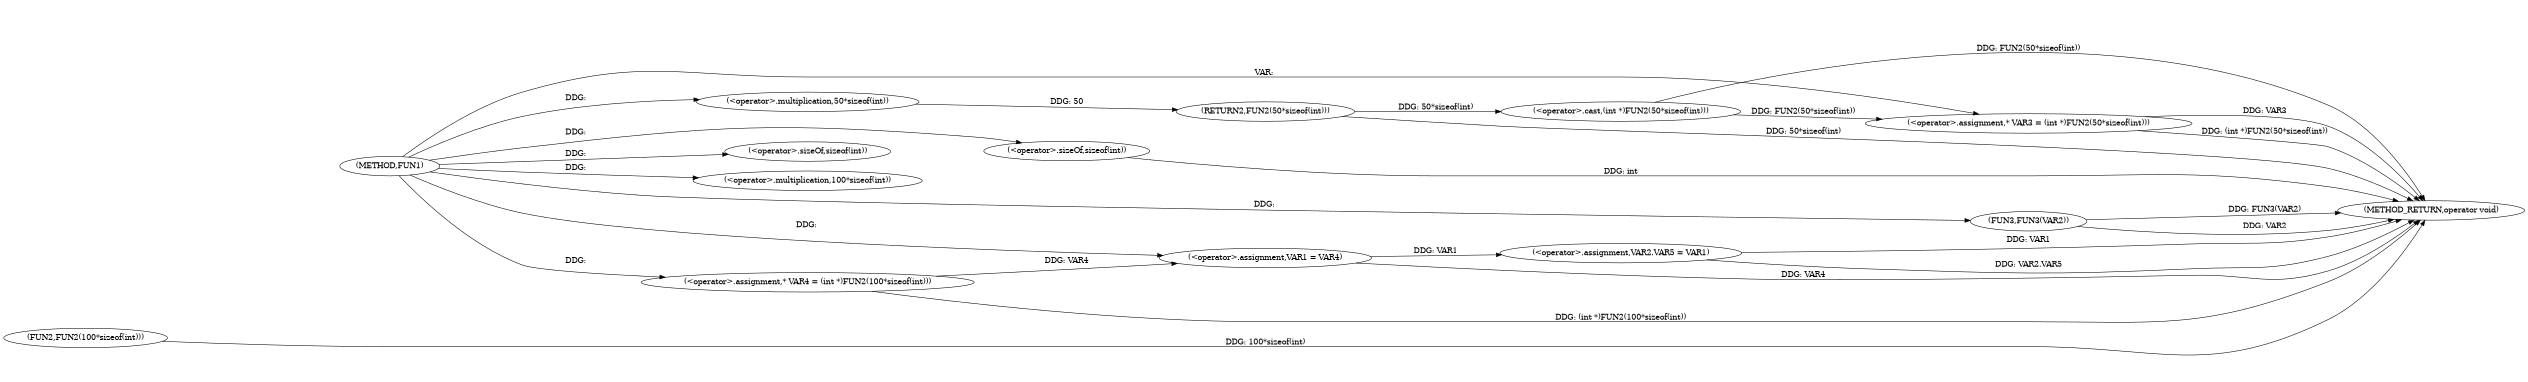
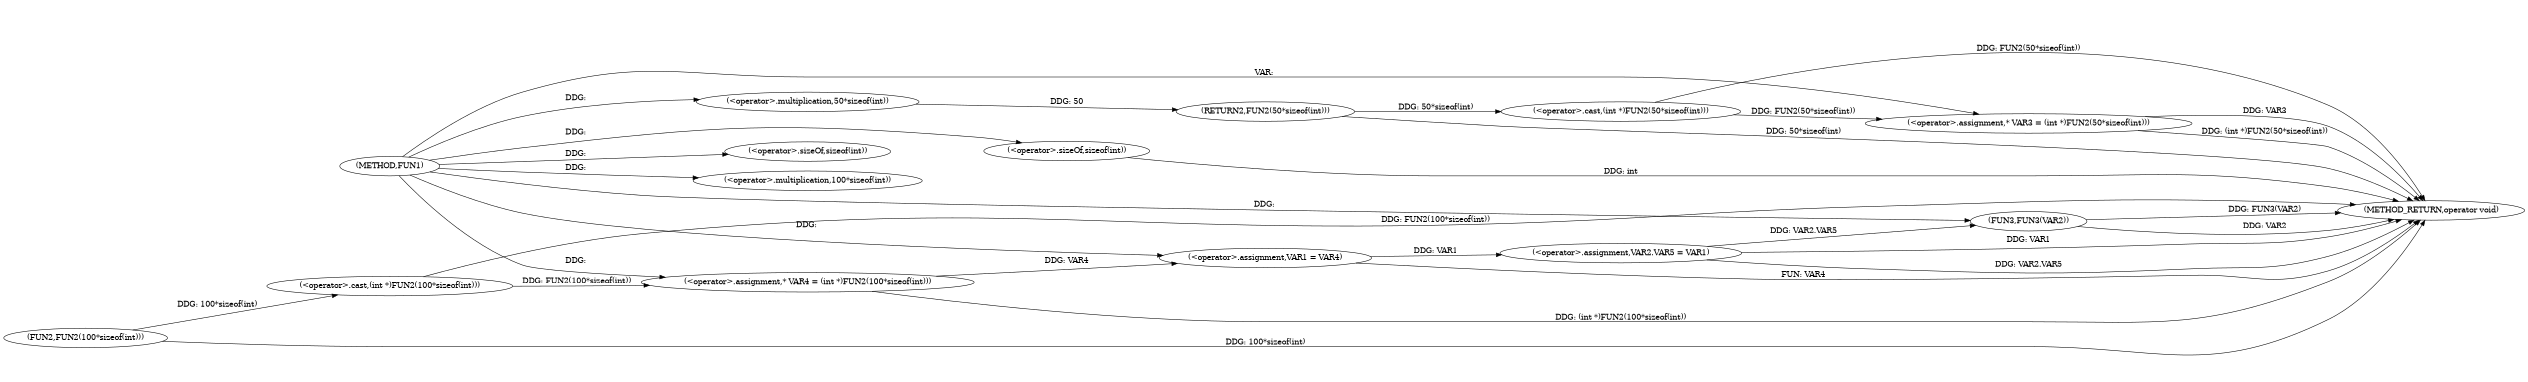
none -> (1839, 236)
(1804, 275) -> (1804, 275)
none -> (390, 286)
